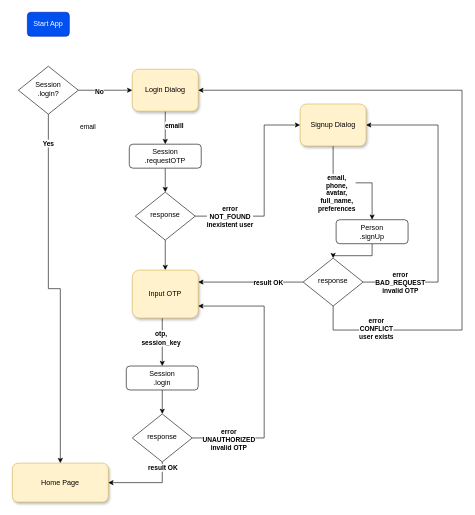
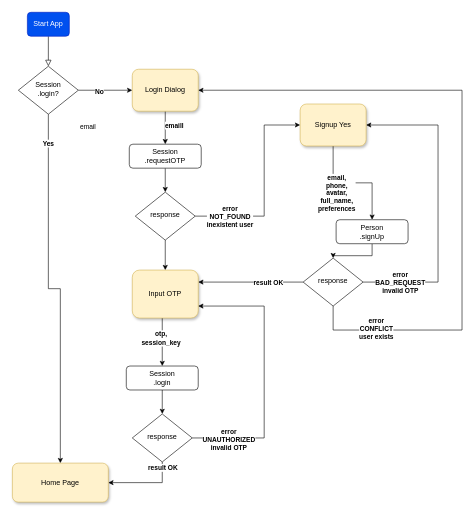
none -> (48, 48)
(333, 125) -> (333, 125)
